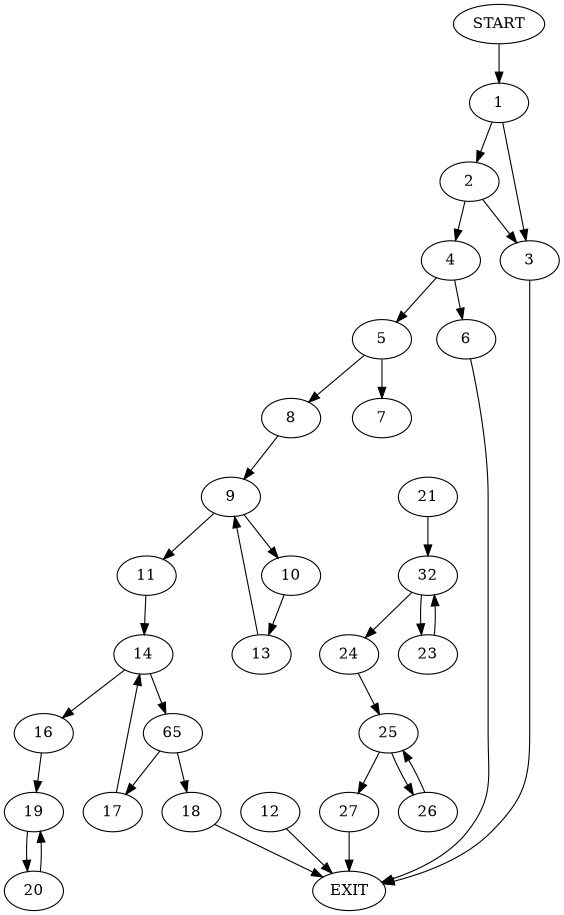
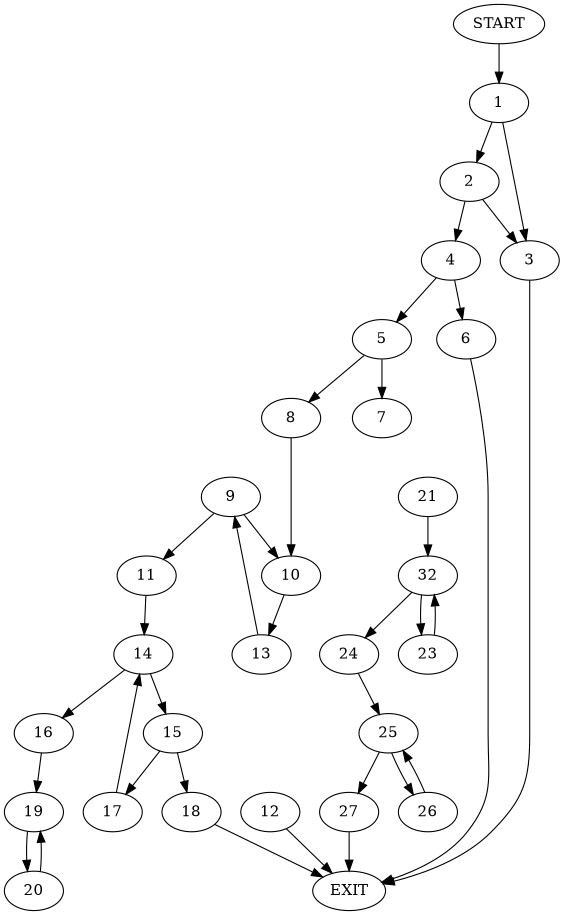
(264, 453) -> (291, 491)
(173, 733) -> (173, 733)
